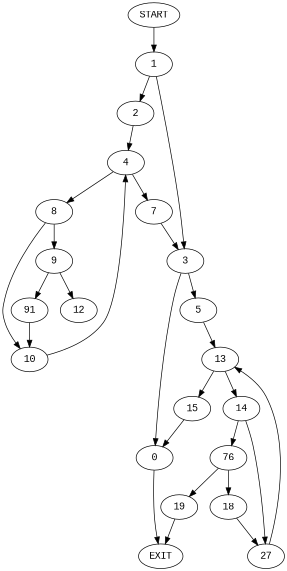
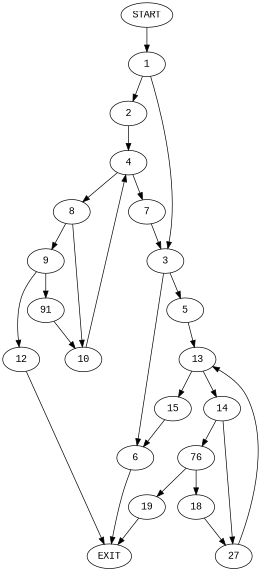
none -> (64, 455)
(155, 458) -> (135, 458)
